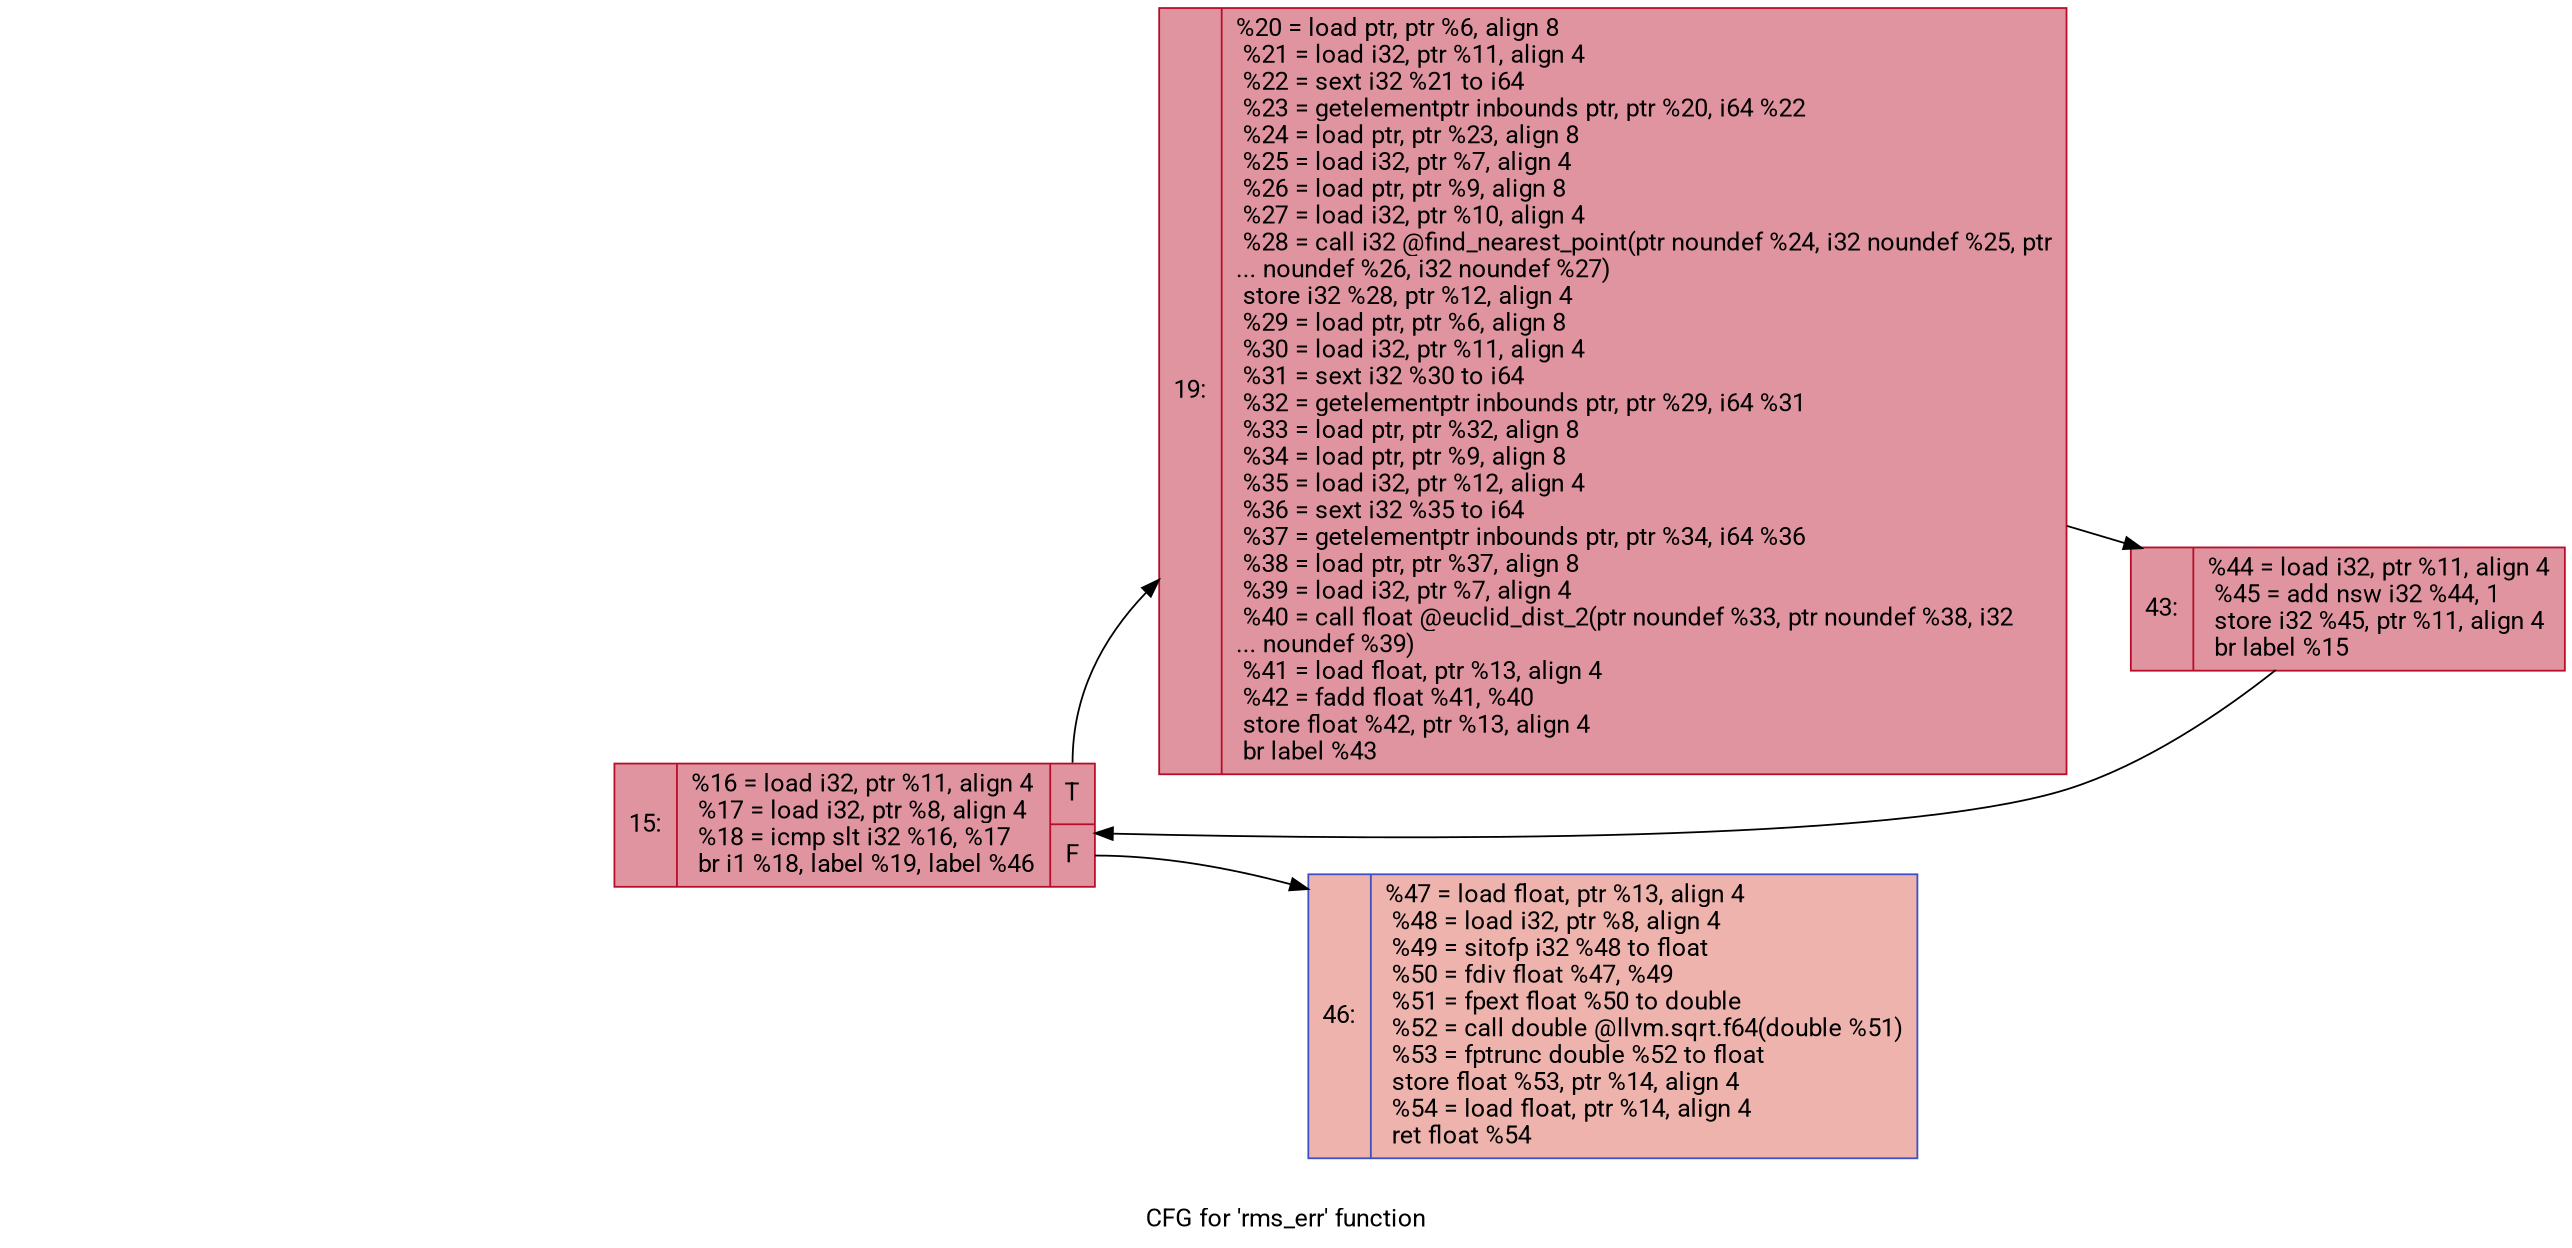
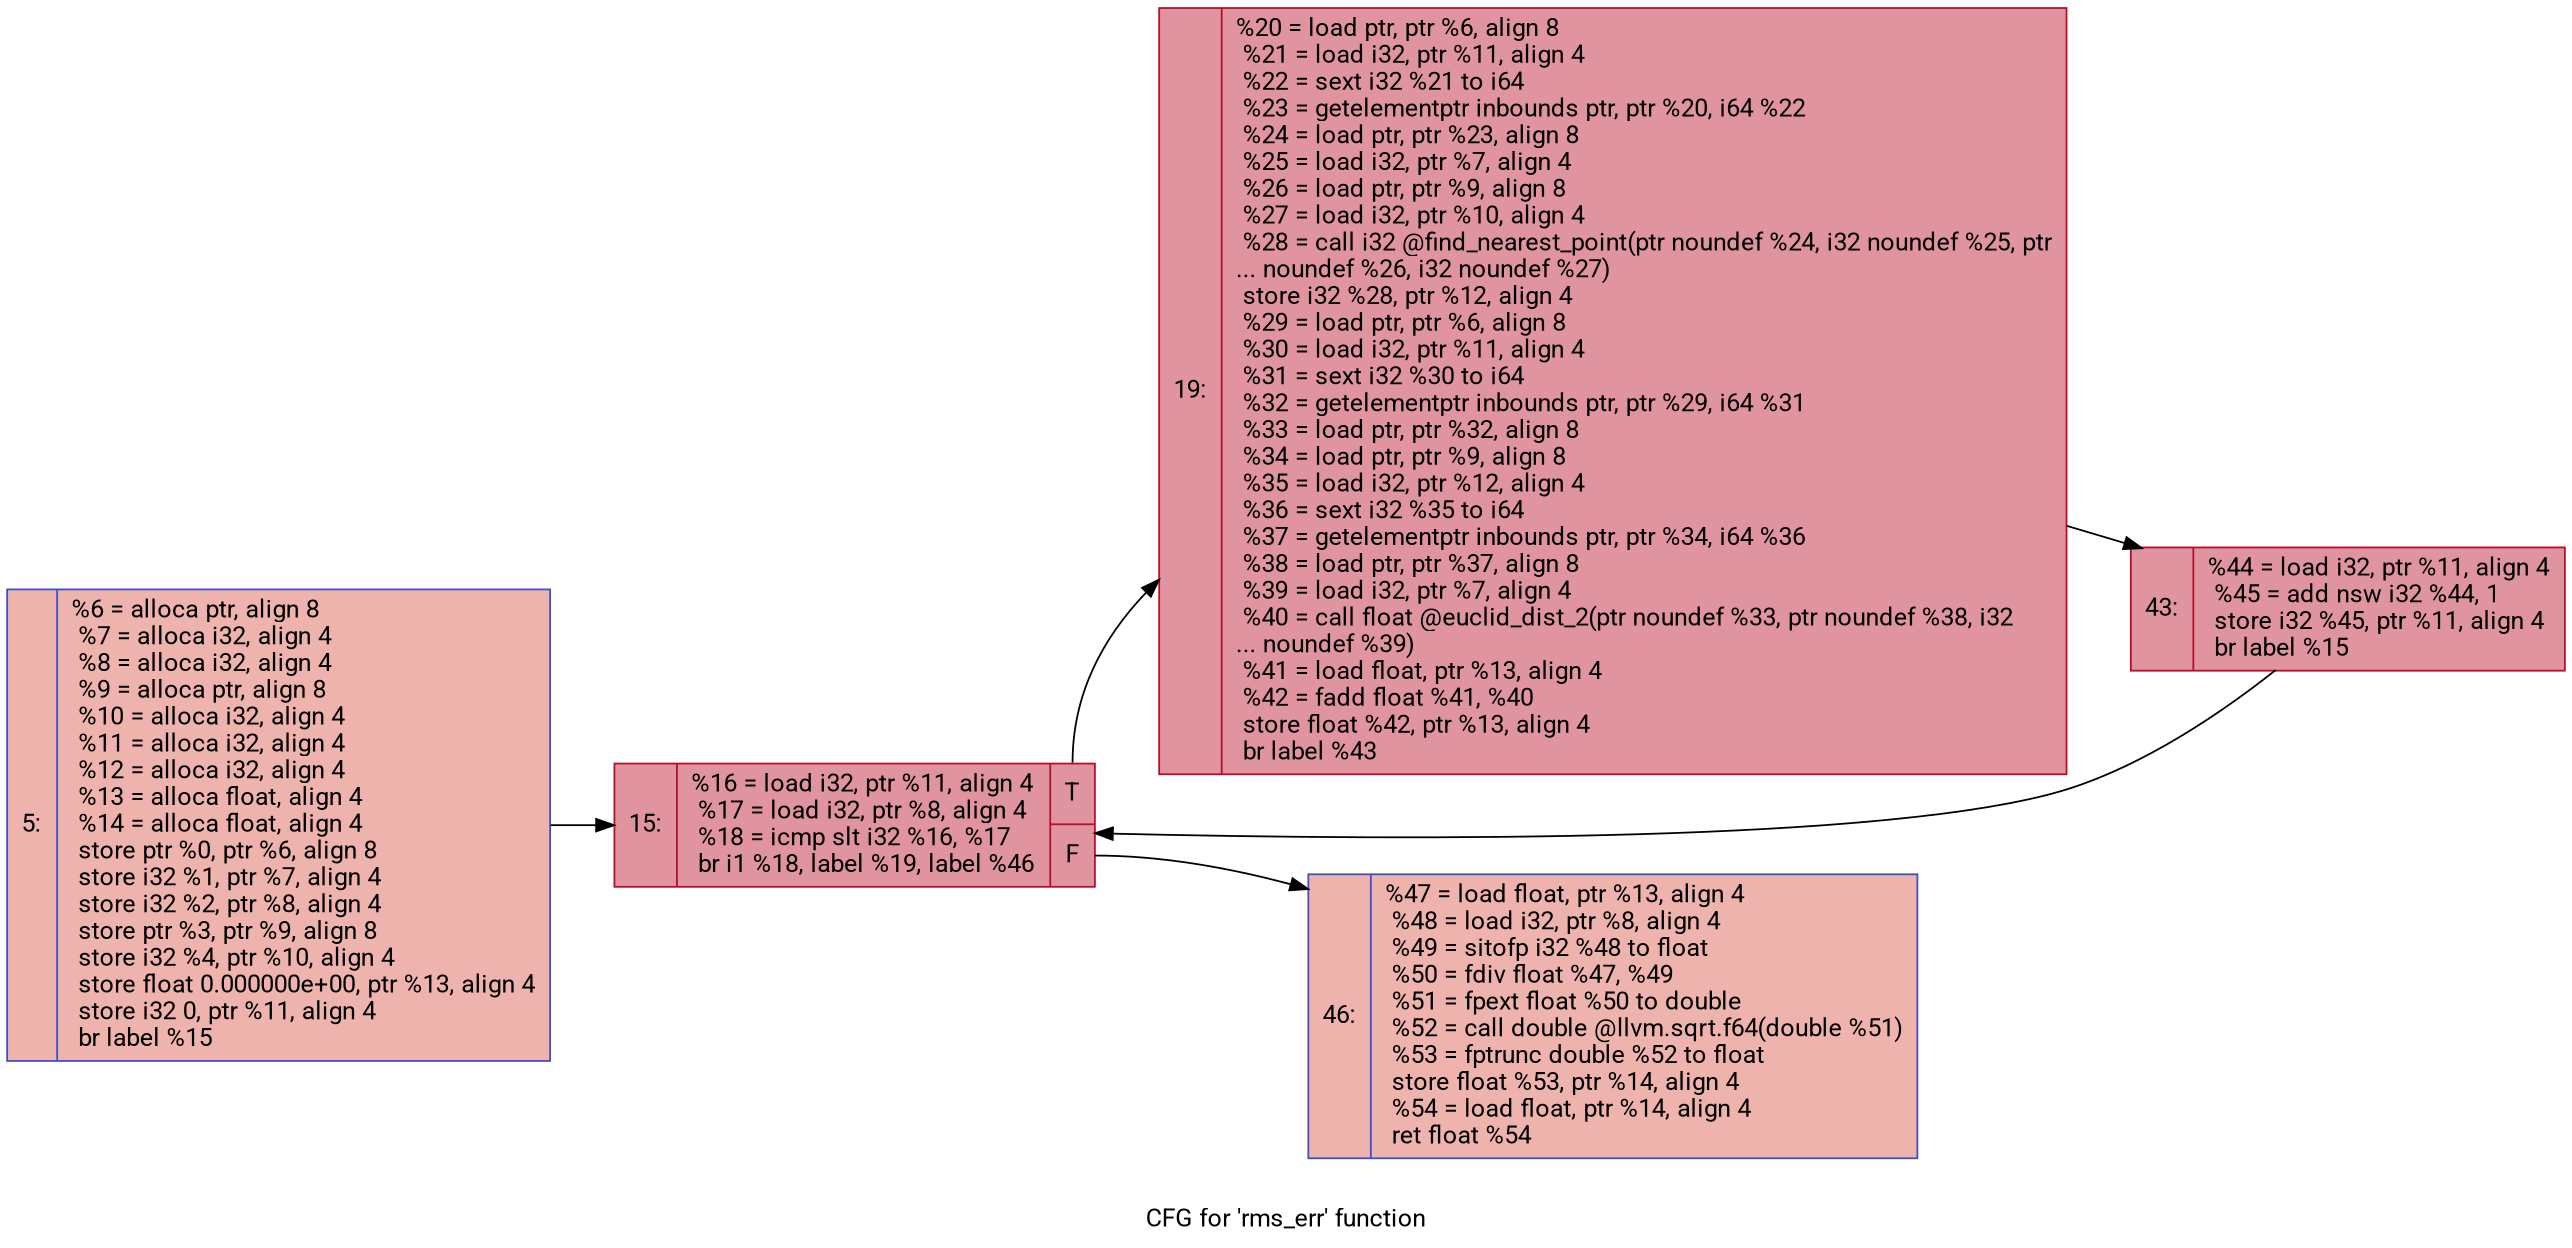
none -> (279, 825)
